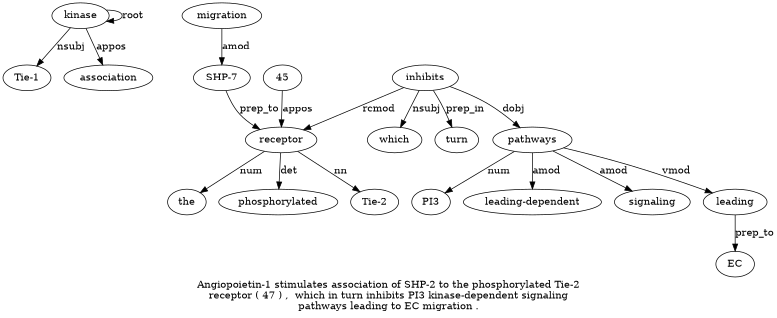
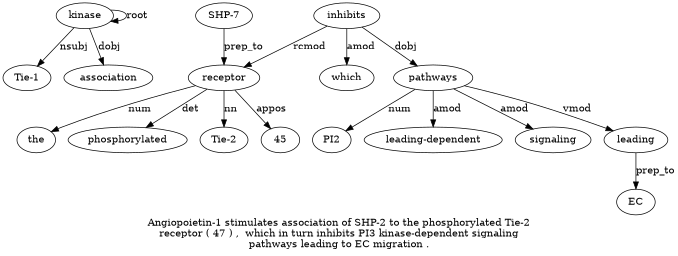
(222, 16) -> none
(112, 47) -> (109, 47)
(282, 105) -> (250, 107)
(427, 109) -> (361, 47)
(457, 140) -> none
(431, 202) -> (332, 140)
